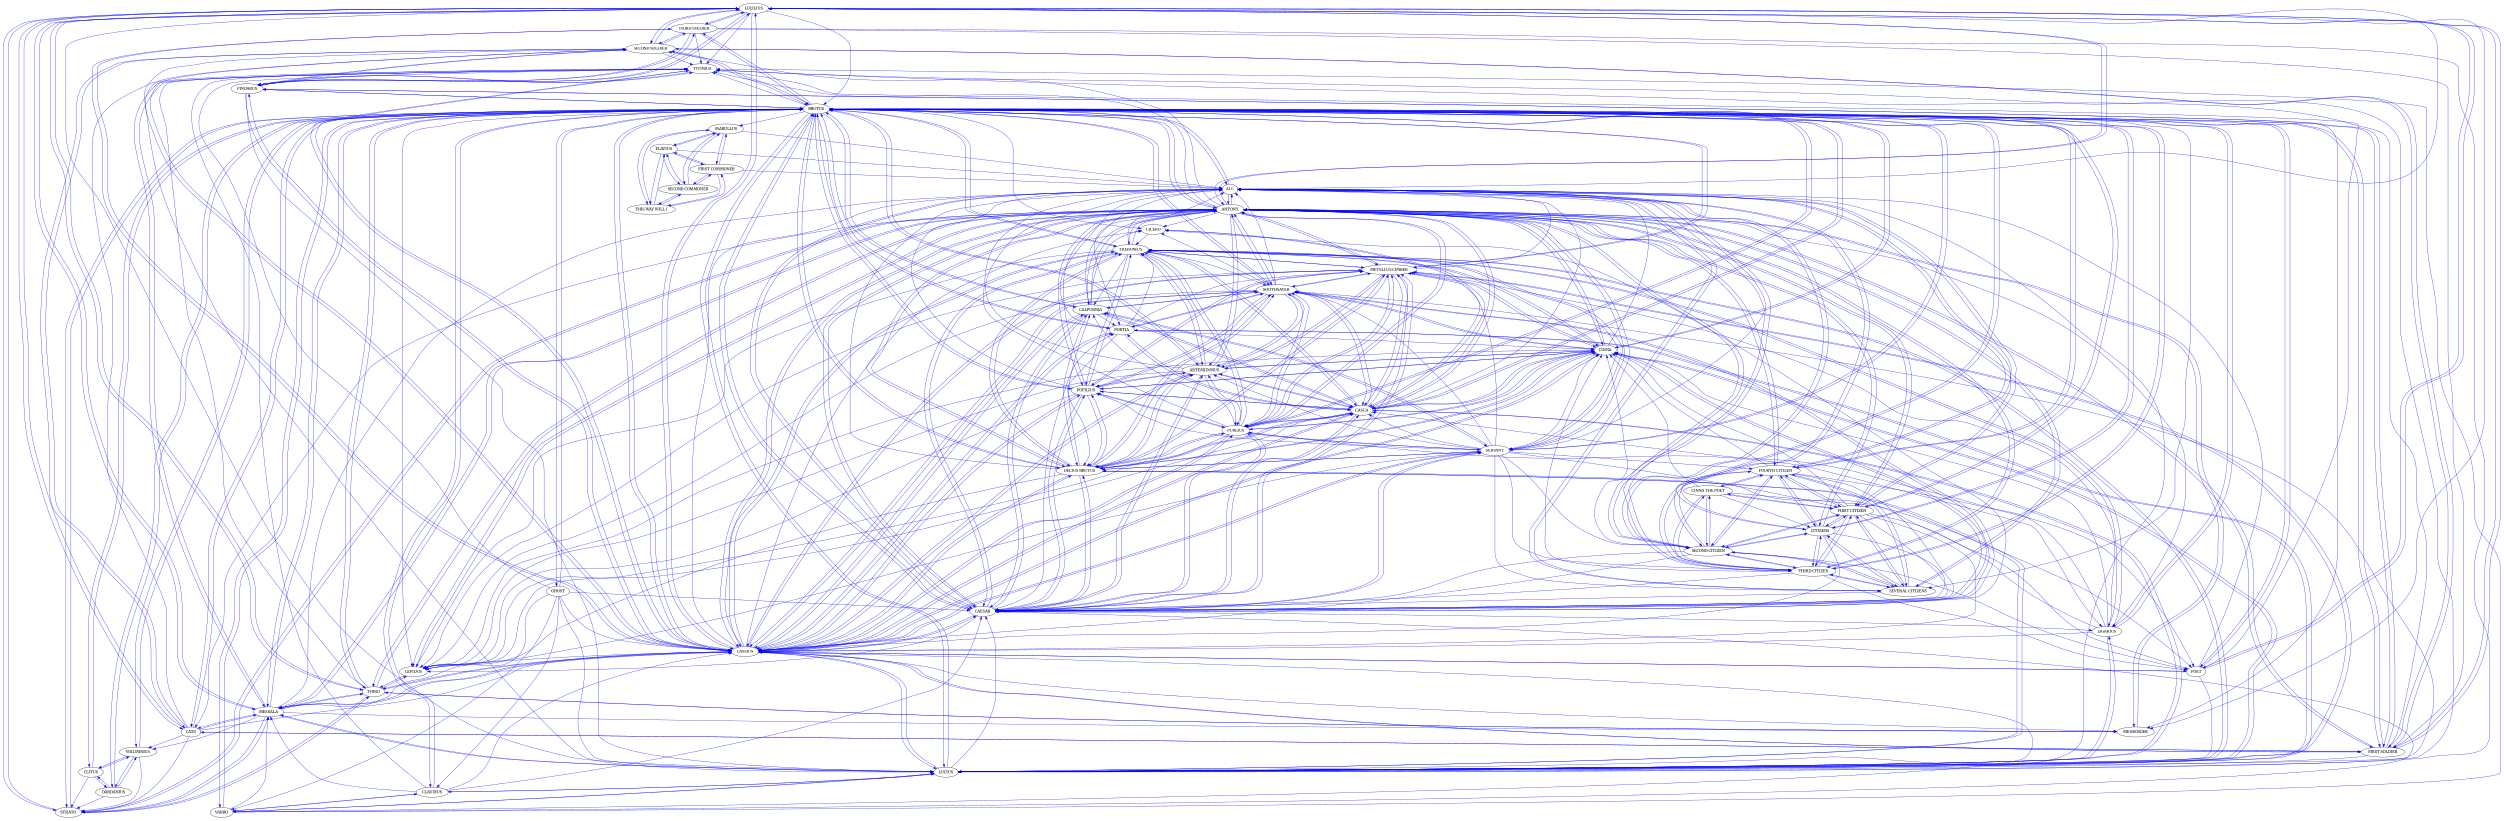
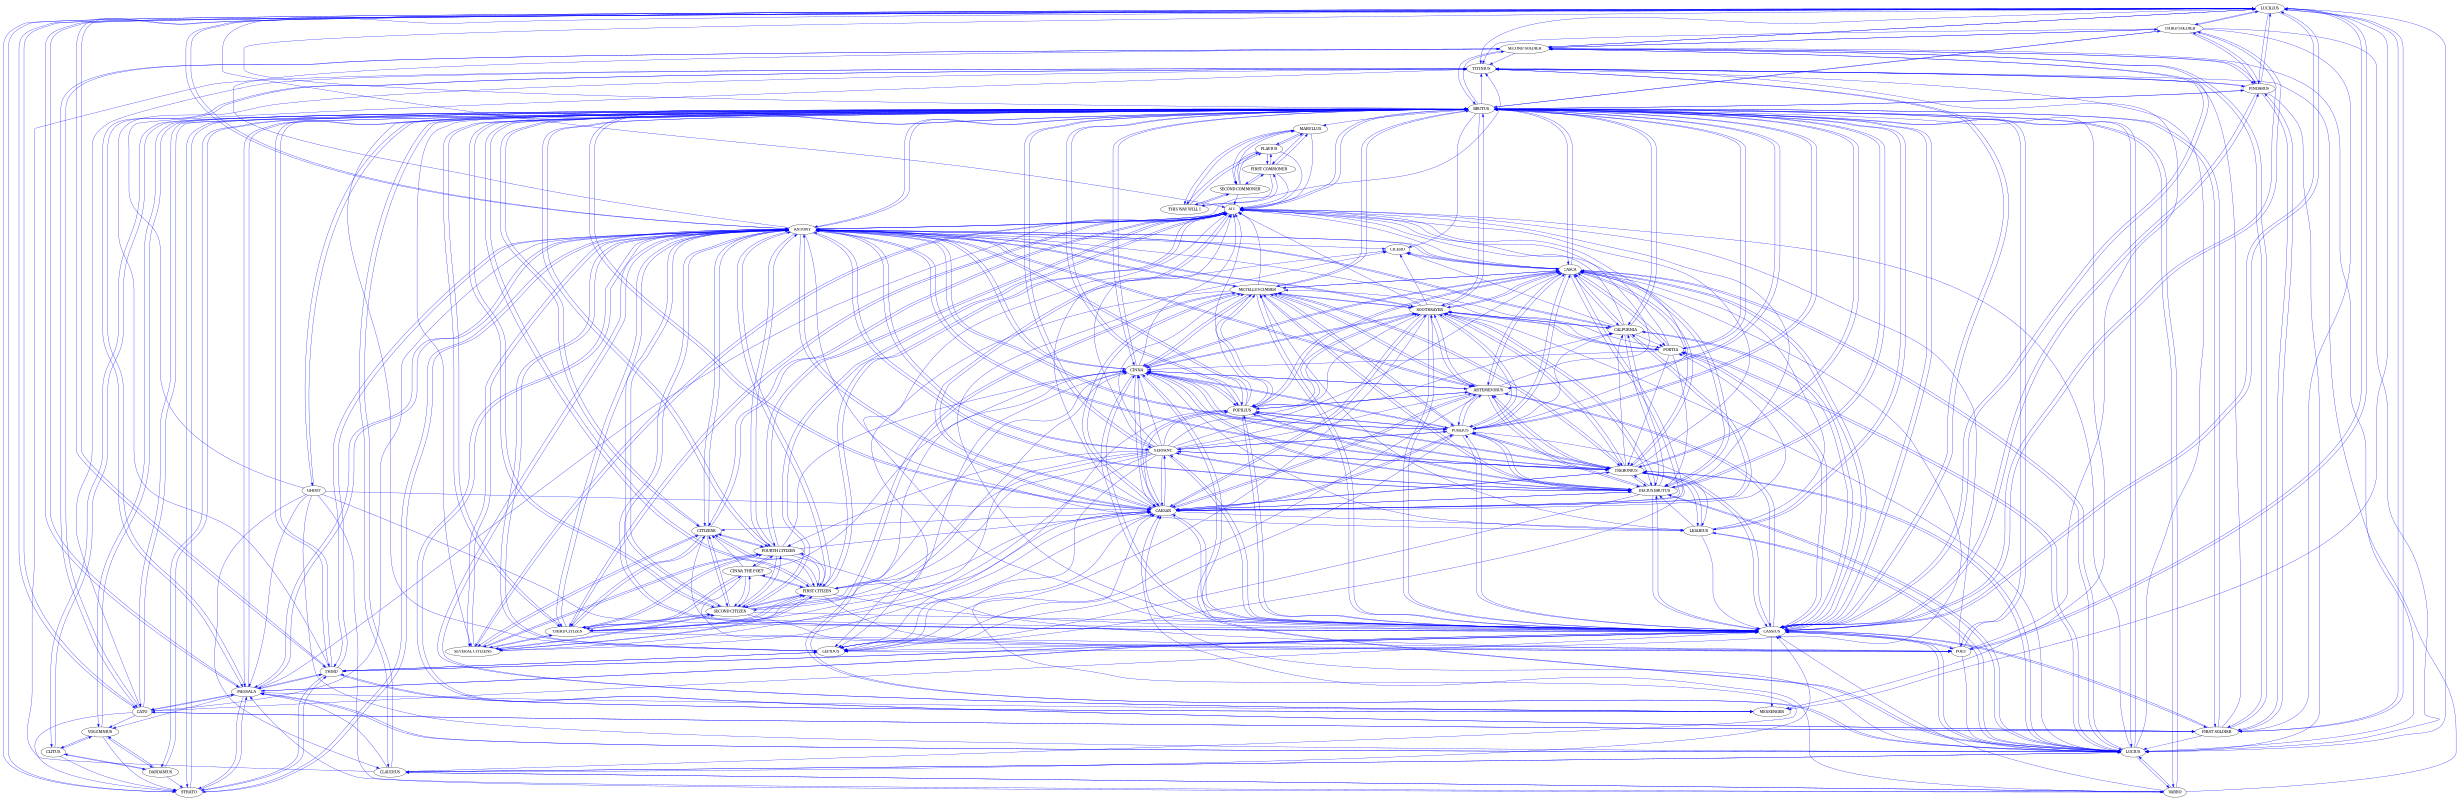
none -> (1237, 197)
(1143, 238) -> (1548, 377)
(1348, 379) -> none
(1540, 606) -> (937, 521)
